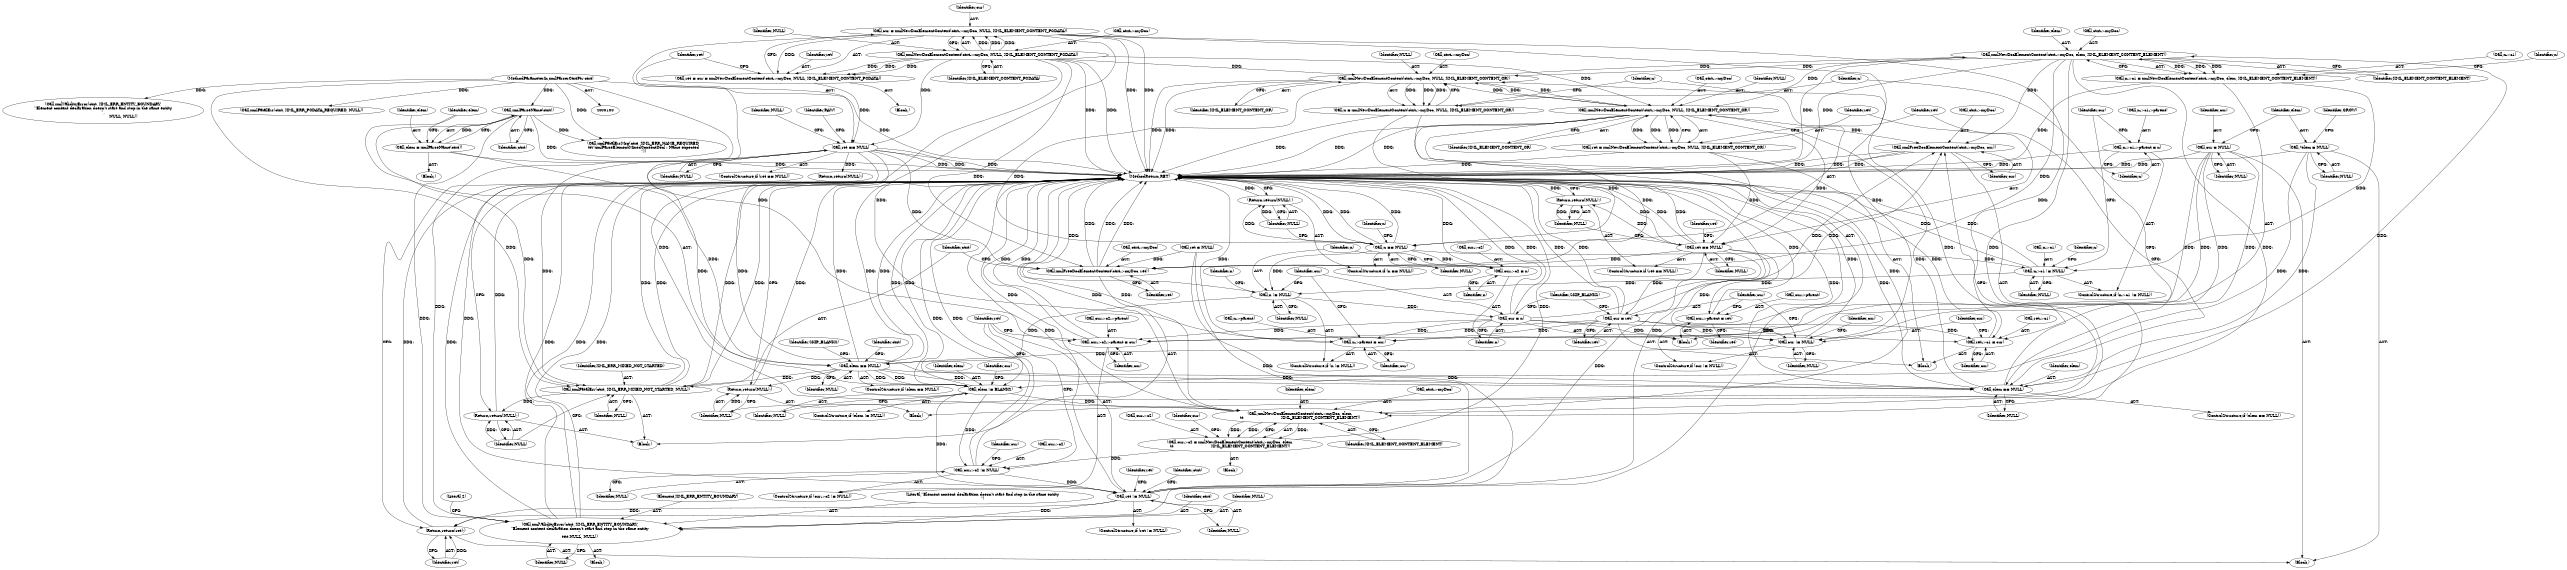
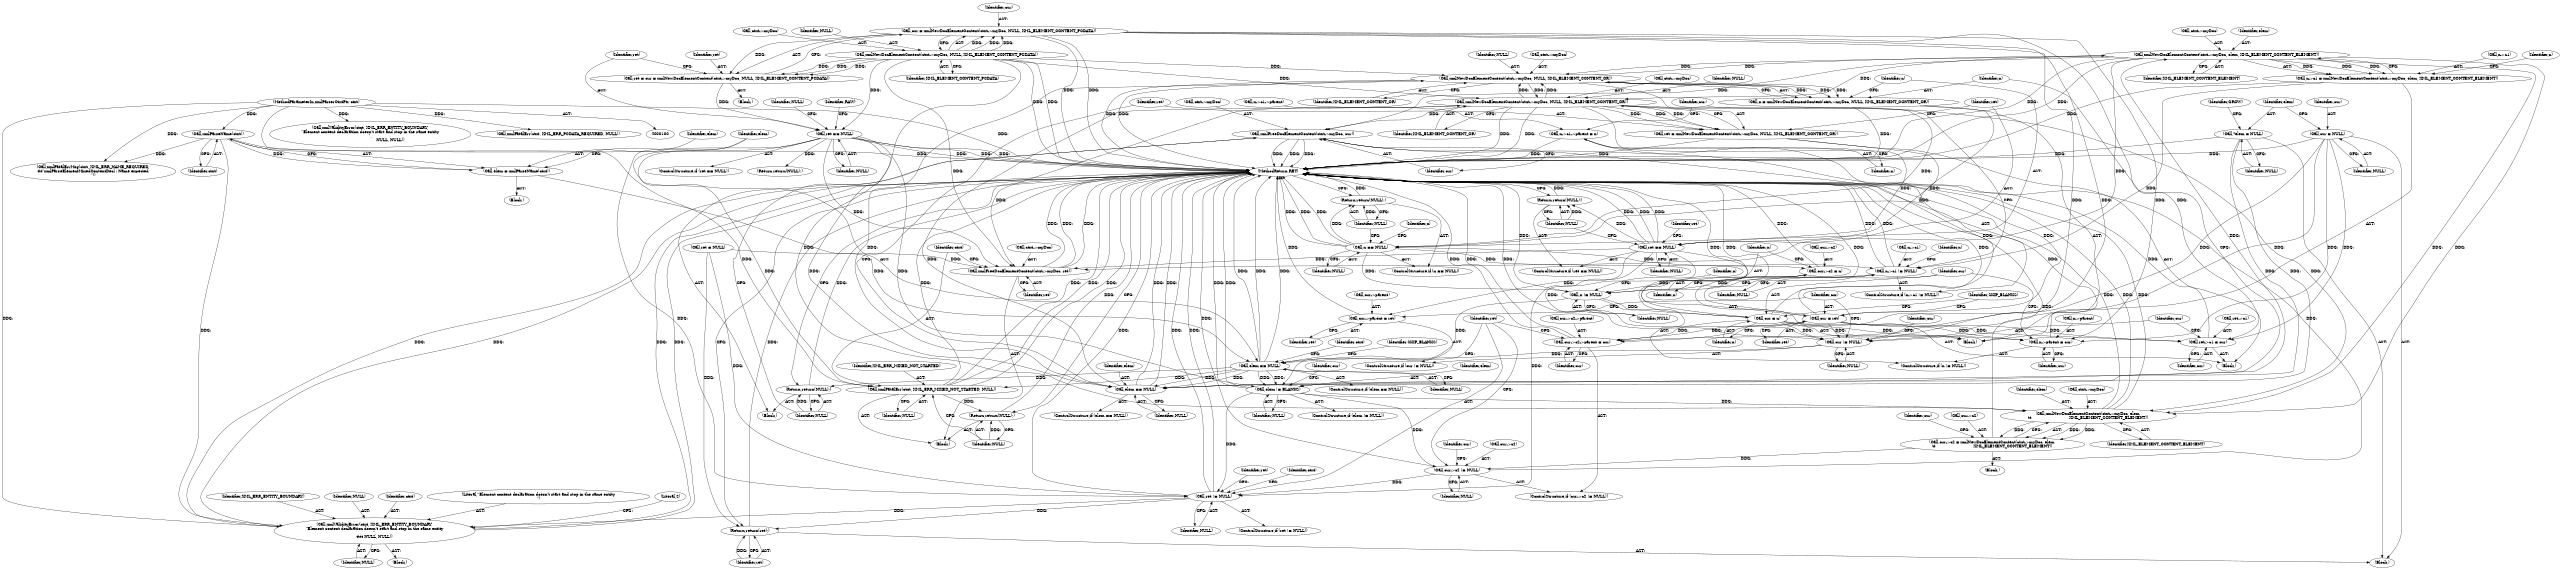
(767, 166) -> none
(460, 196) -> none
(697, 497) -> (263, 497)
